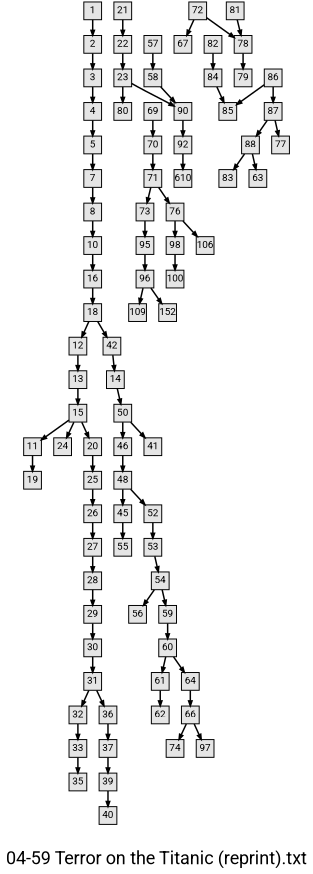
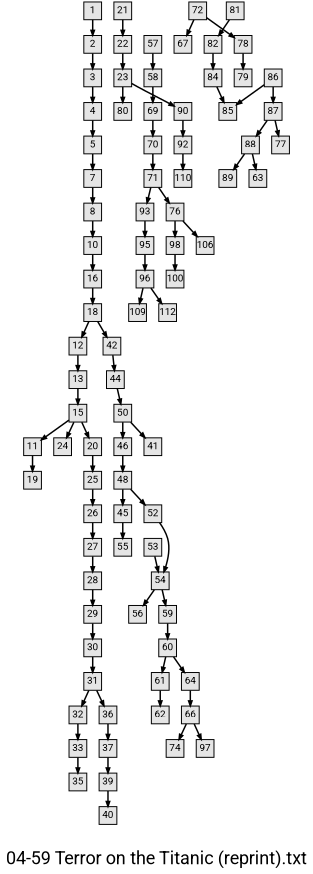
(239, 25) -> (226, 25)
(166, 93) -> (153, 91)
(183, 178) -> (183, 178)
(228, 178) -> (228, 178)
(145, 212) -> (145, 212)
(168, 313) -> (168, 313)
(115, 380) -> (115, 380)
(153, 528) -> (169, 544)
